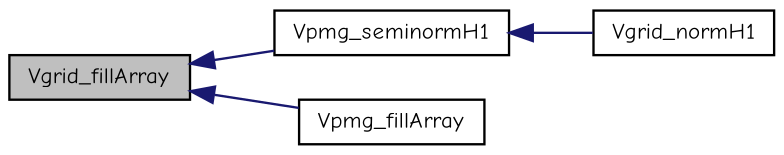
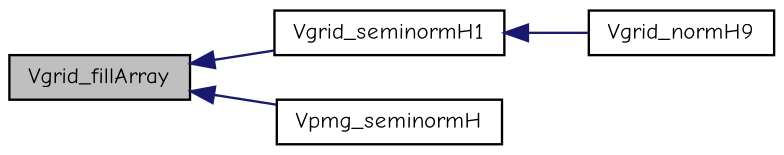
(392, 33) -> (389, 33)
(684, 33) -> (681, 33)
(392, 122) -> (389, 122)
